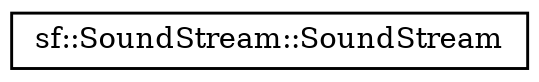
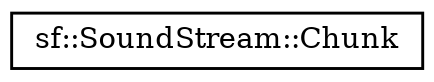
(270, 41) -> (217, 41)
